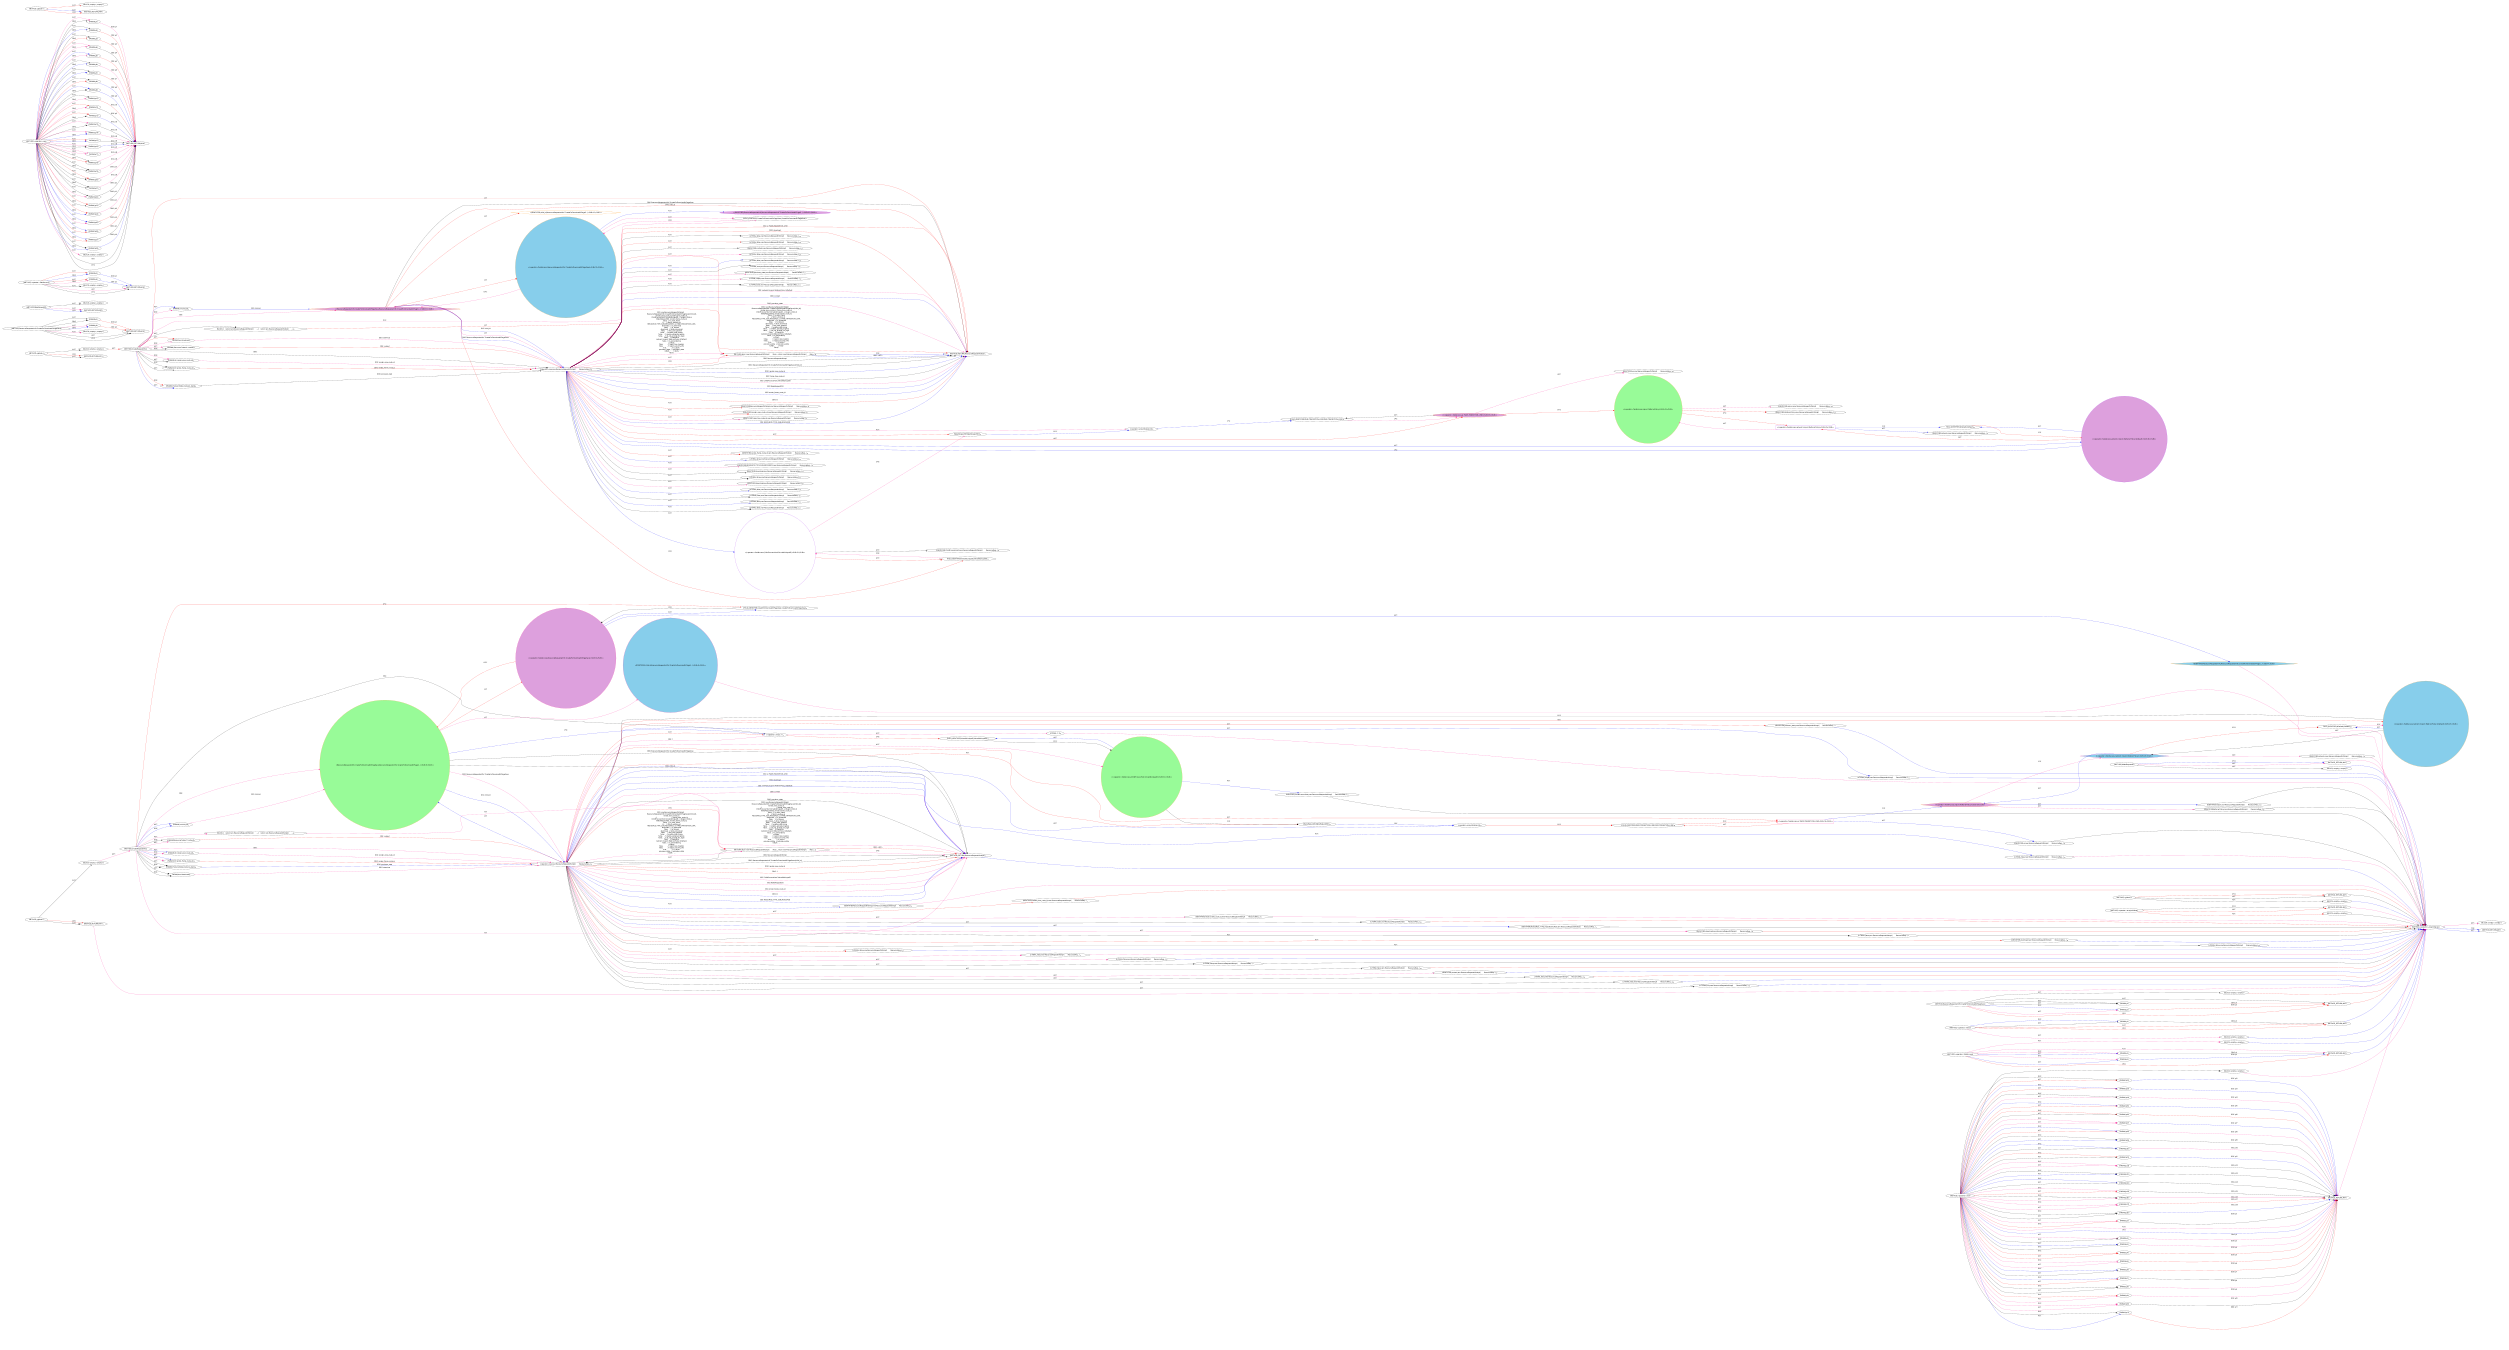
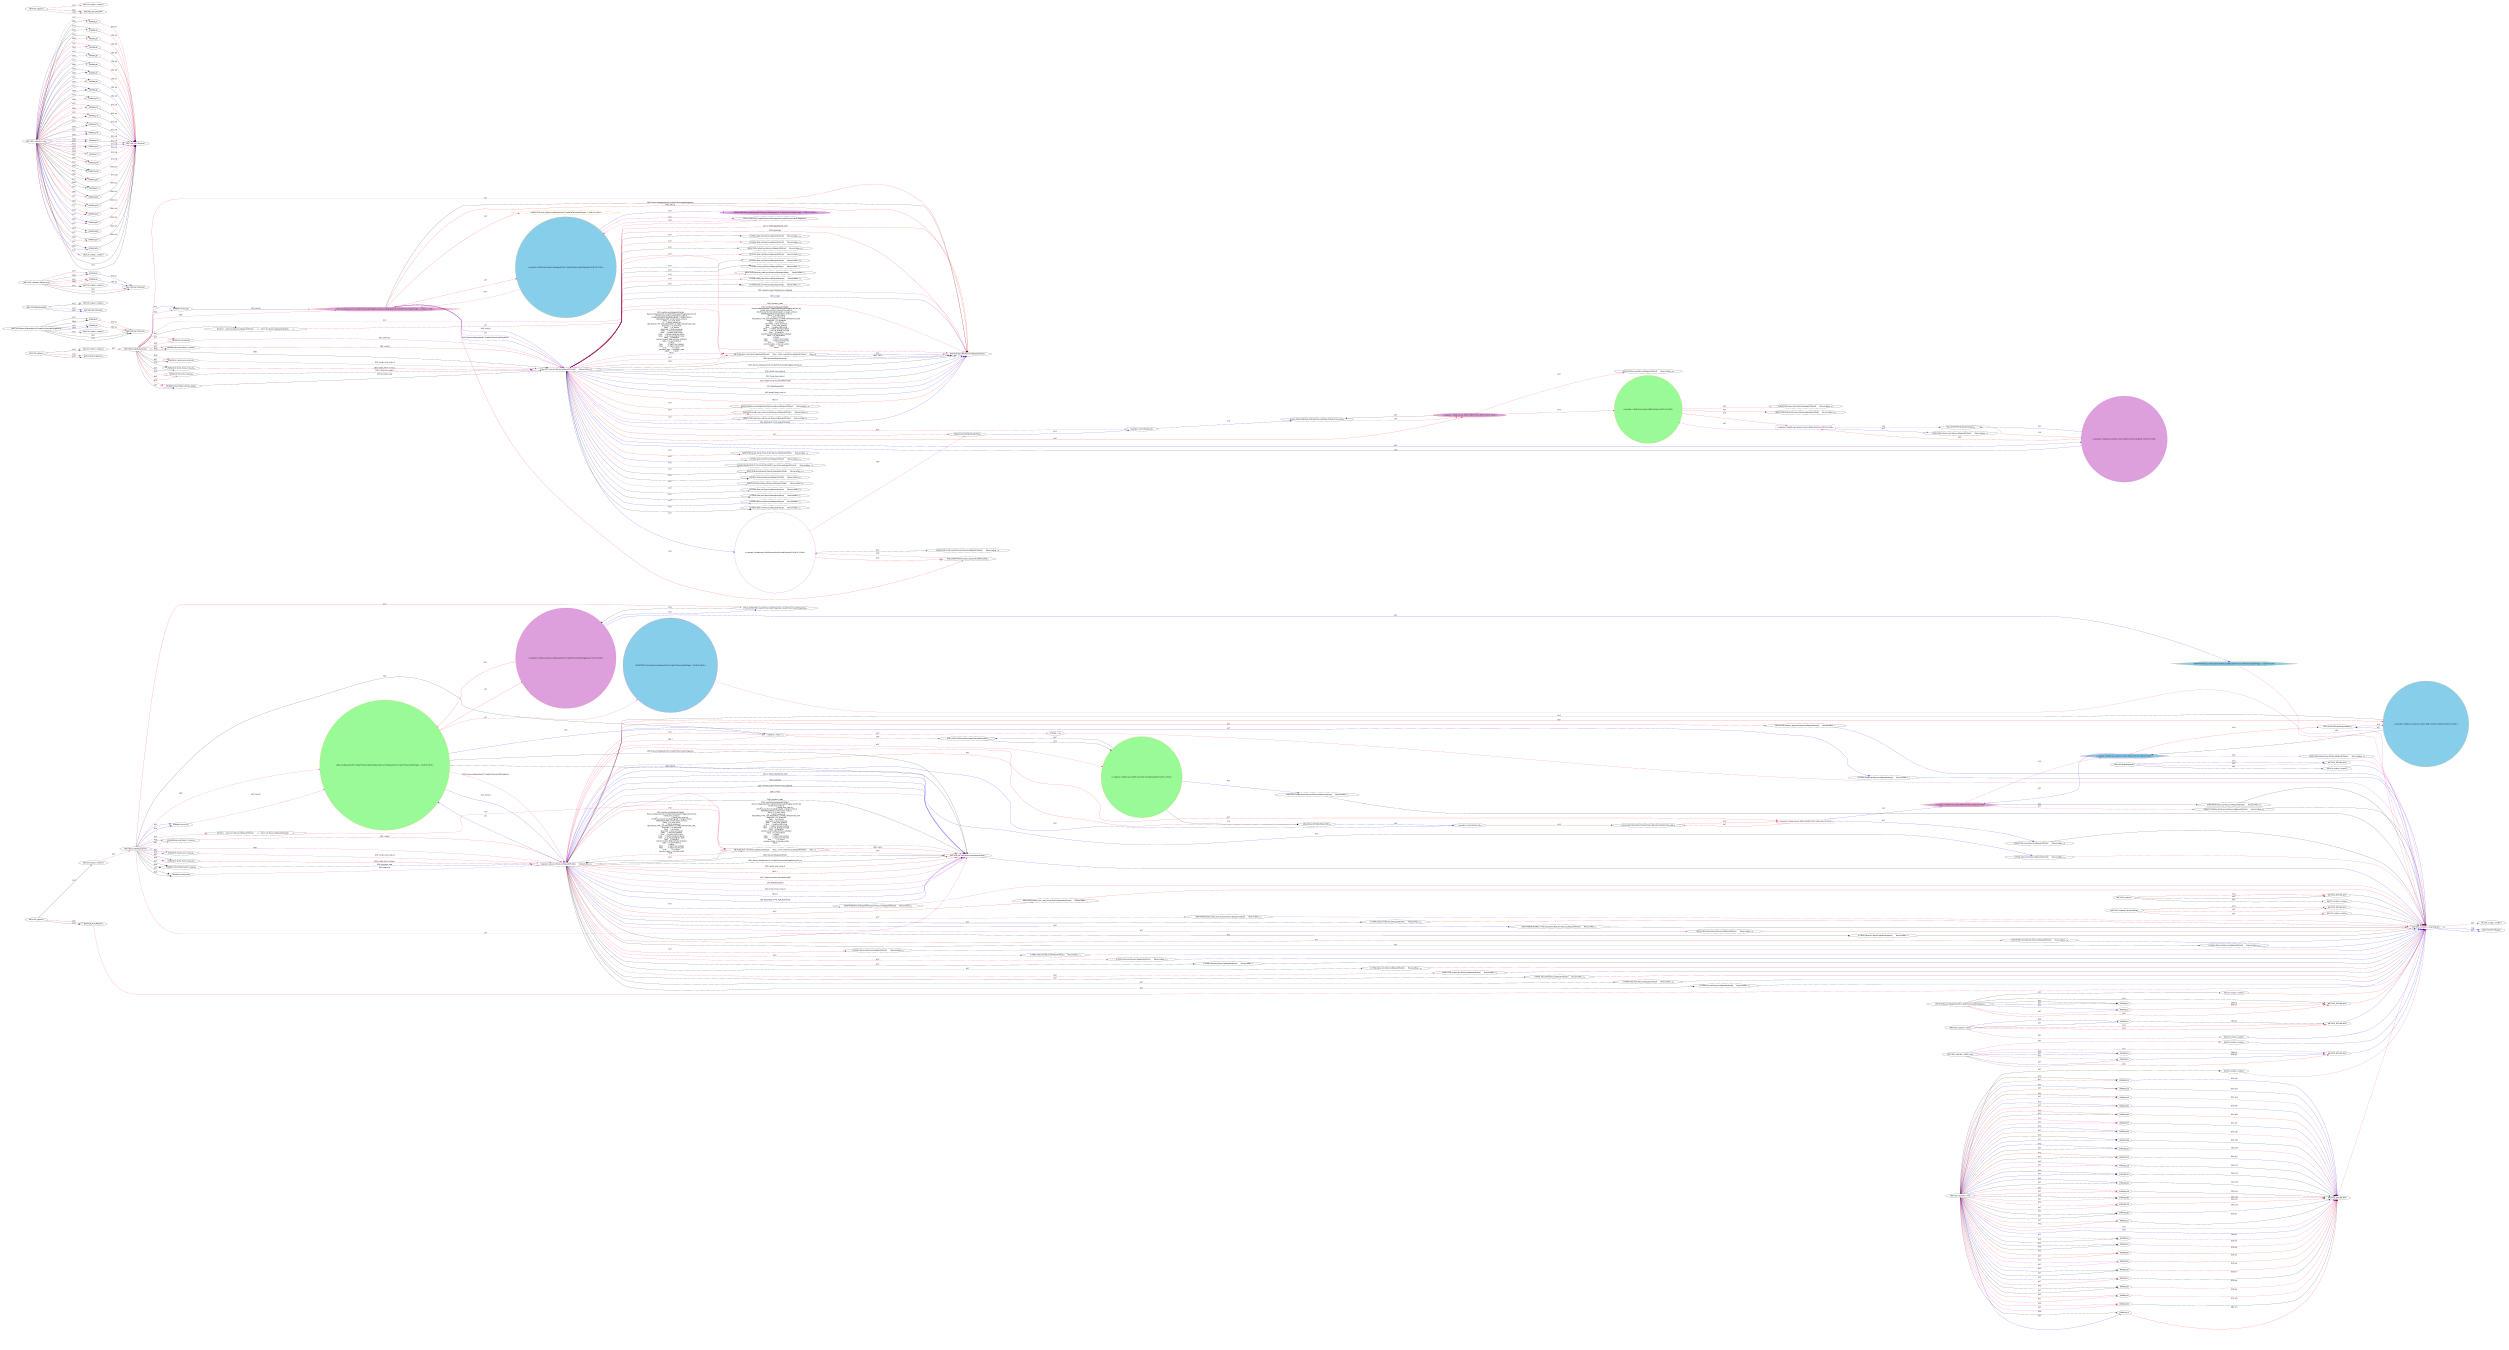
none -> (181, 374)
